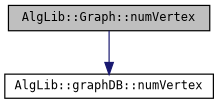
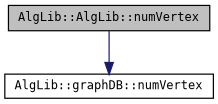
(109, 18) -> (109, 18)
